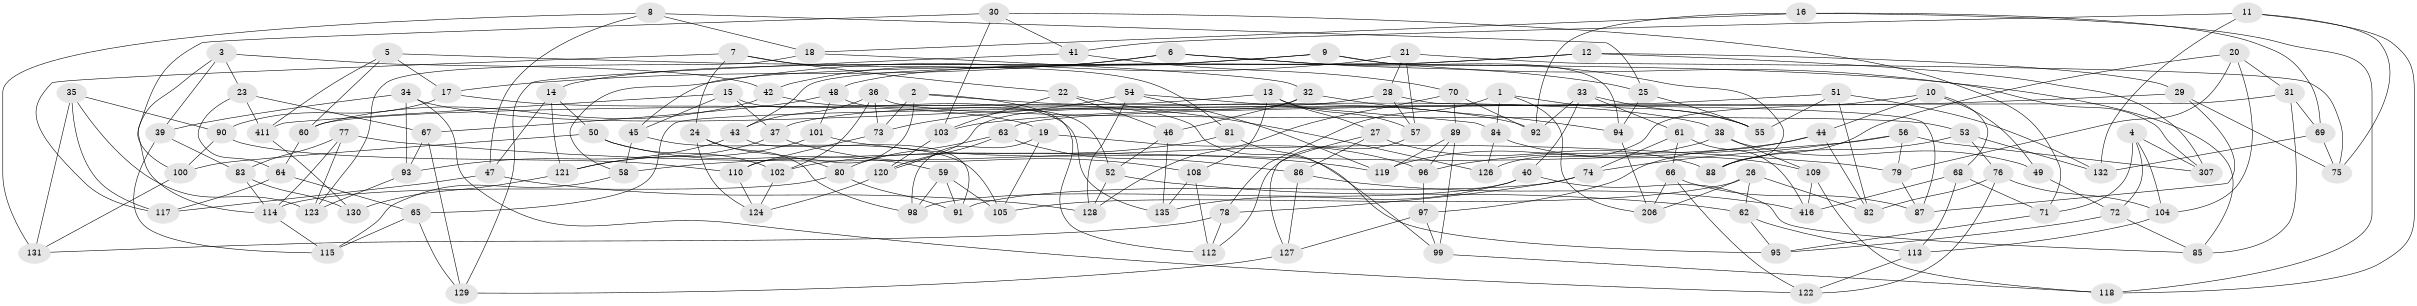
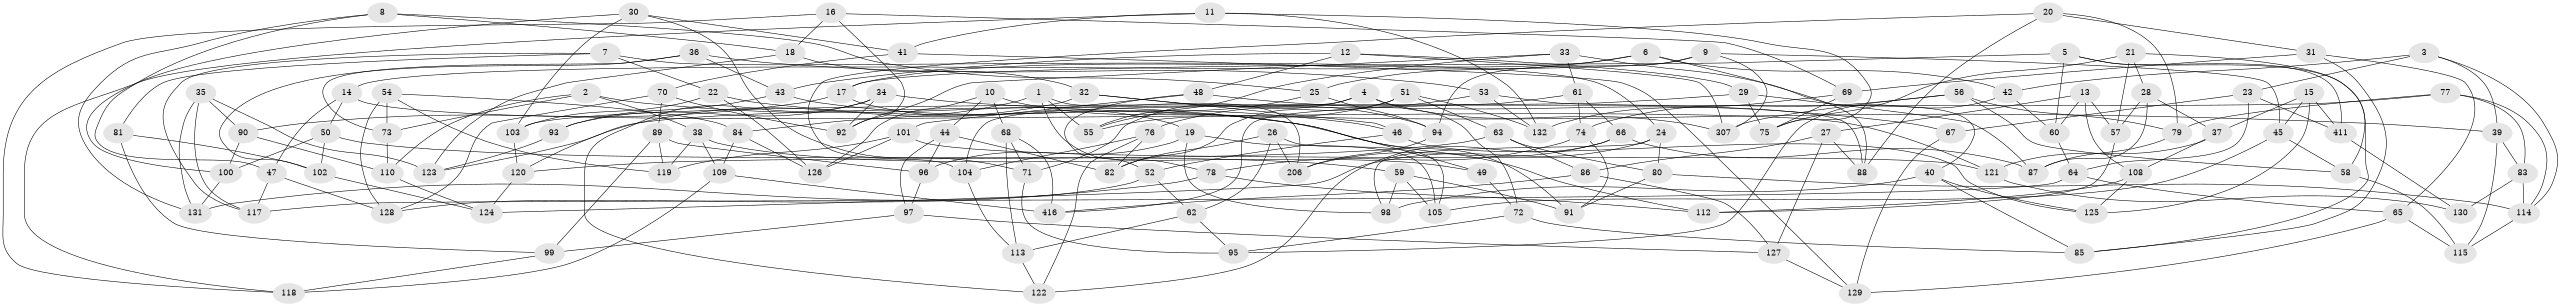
none -> (864, 151)
(417, 153) -> none
(1162, 213) -> (2092, 213)
